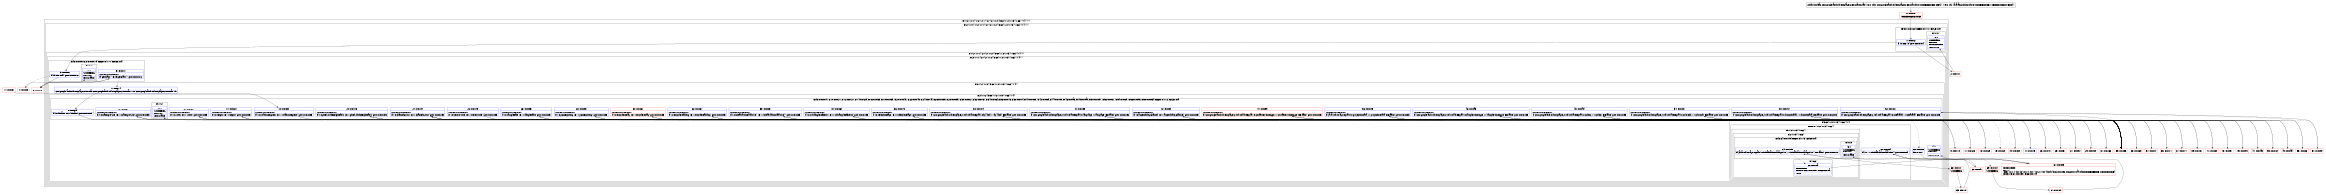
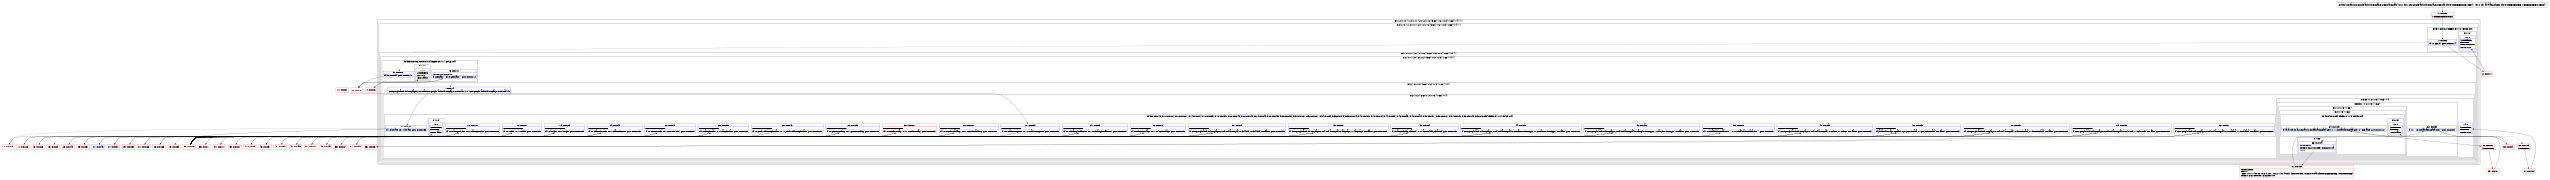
(977, 43) -> (1410, 45)
(1262, 112) -> (1521, 128)
(1204, 120) -> none
(1242, 120) -> (376, 136)
(1919, 151) -> none
